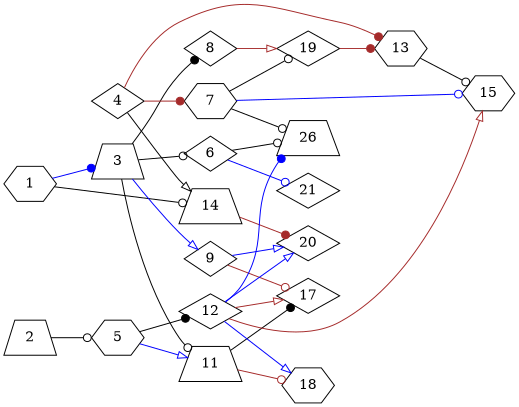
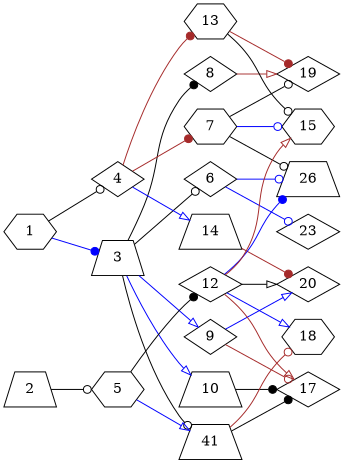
(353, 49) -> (257, 46)
(253, 147) -> (256, 179)
(155, 149) -> (157, 201)
(308, 191) -> (308, 232)
(116, 195) -> (73, 206)
(252, 282) -> (254, 284)
(210, 364) -> (210, 442)
none -> (210, 389)
